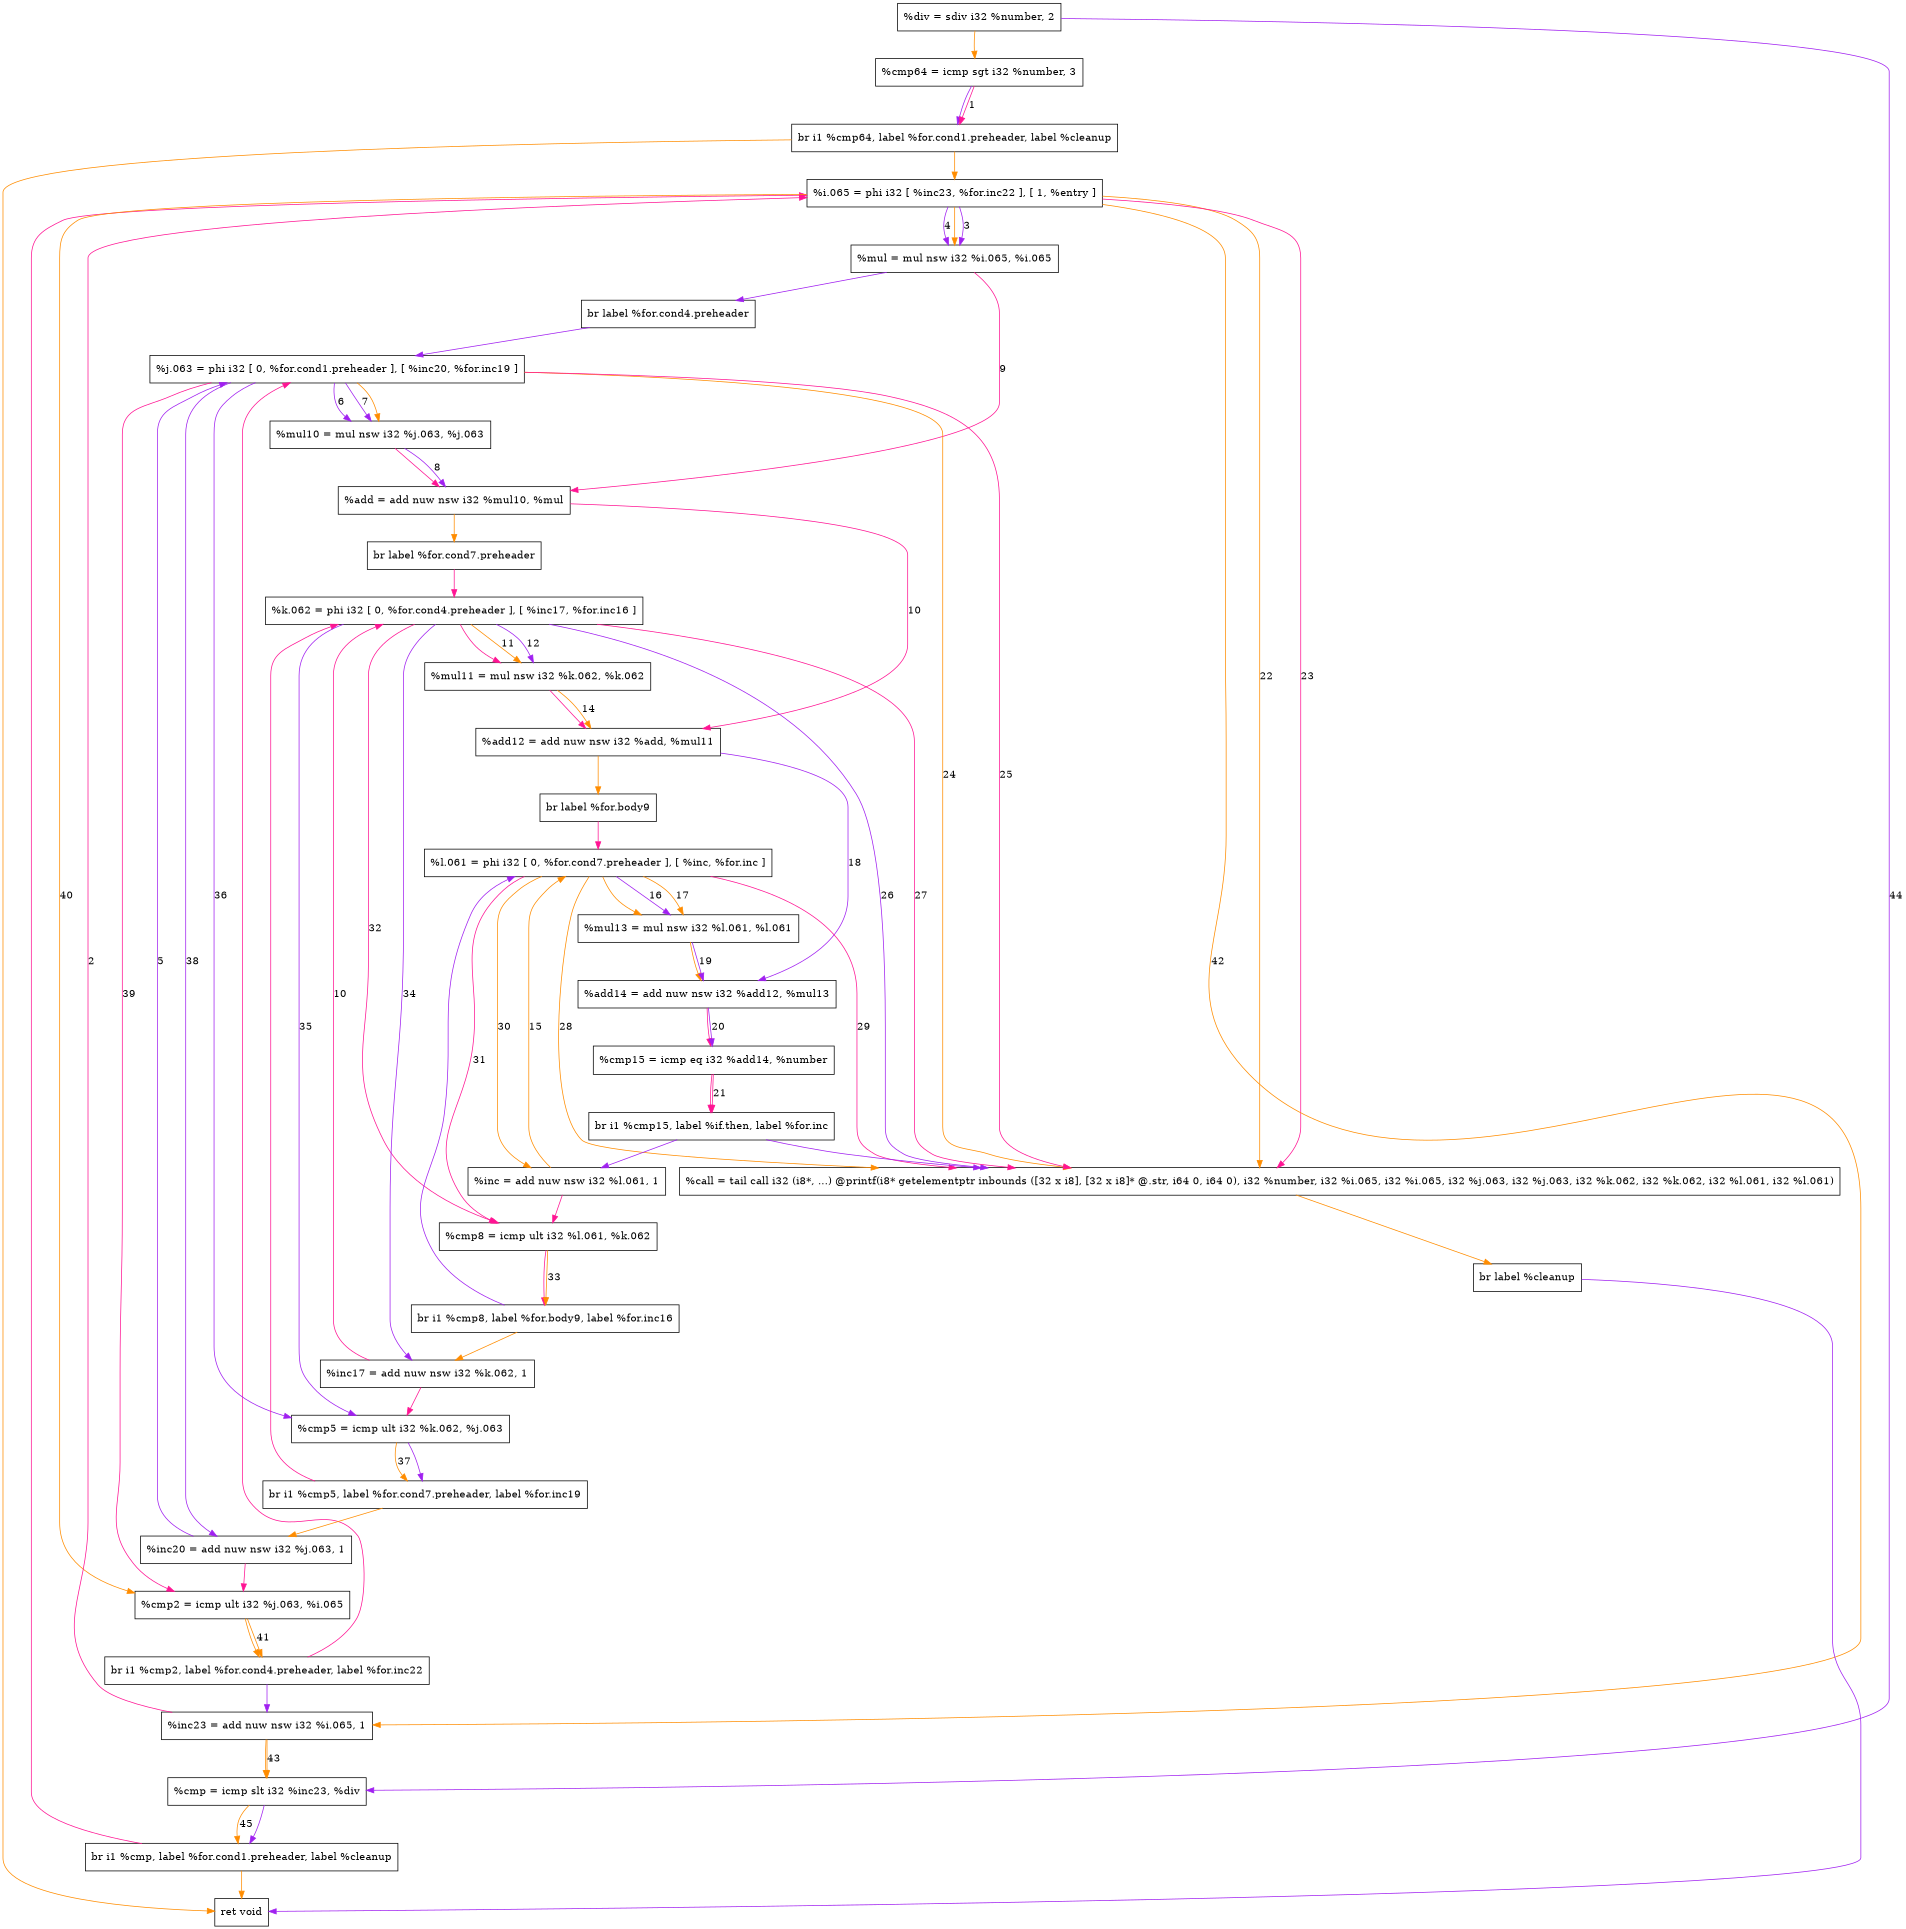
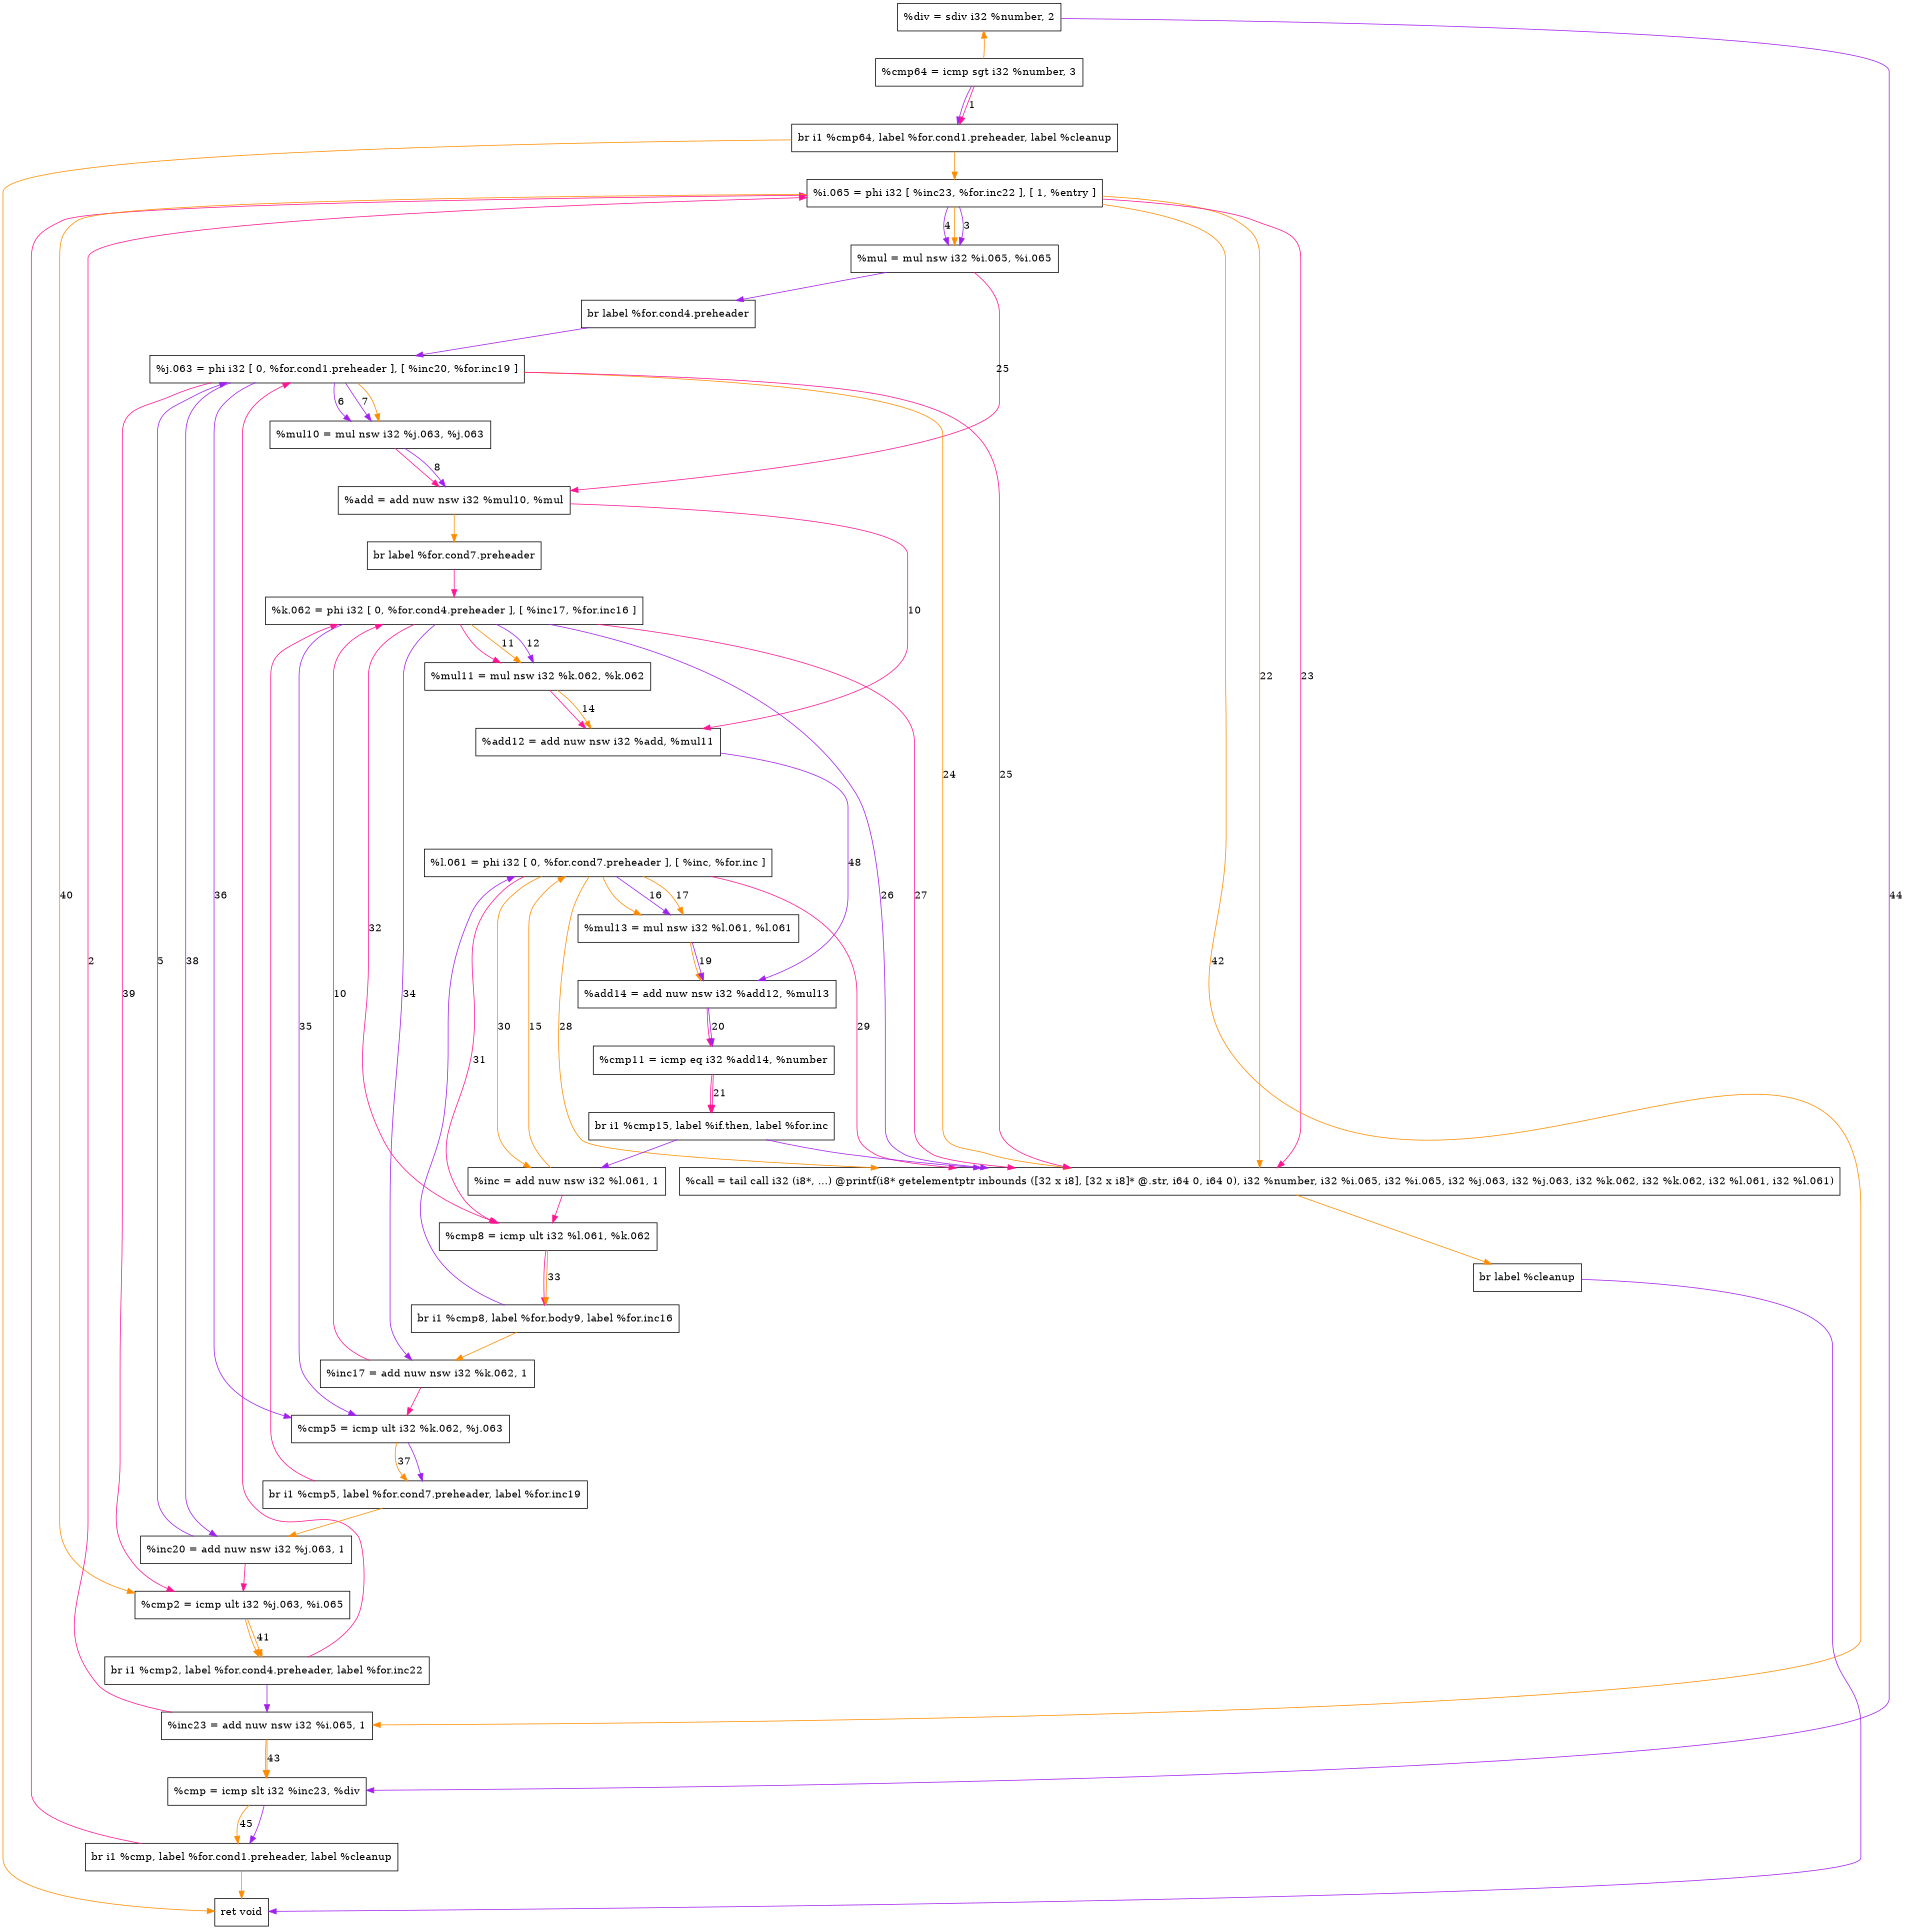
(974, 41) -> (984, 48)
(1003, 369) -> (1003, 369)
(598, 808) -> none
(855, 863) -> (855, 863)
(714, 1060) -> (714, 1060)
